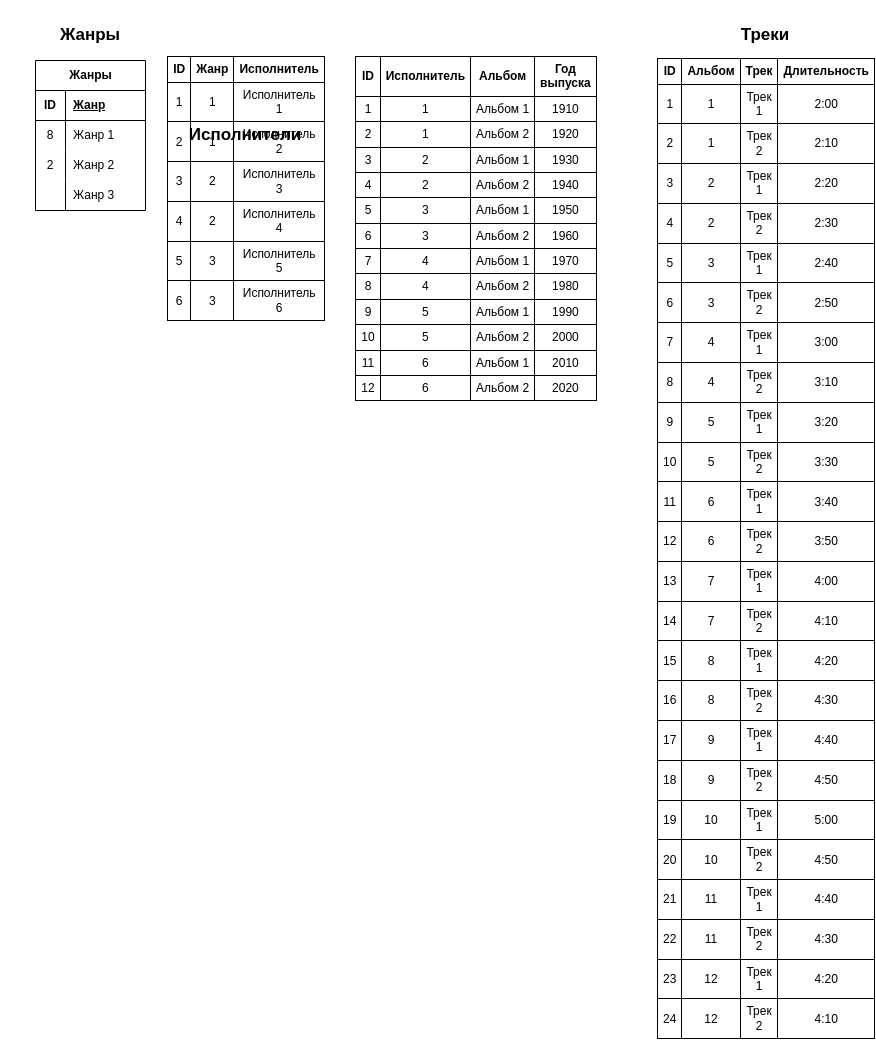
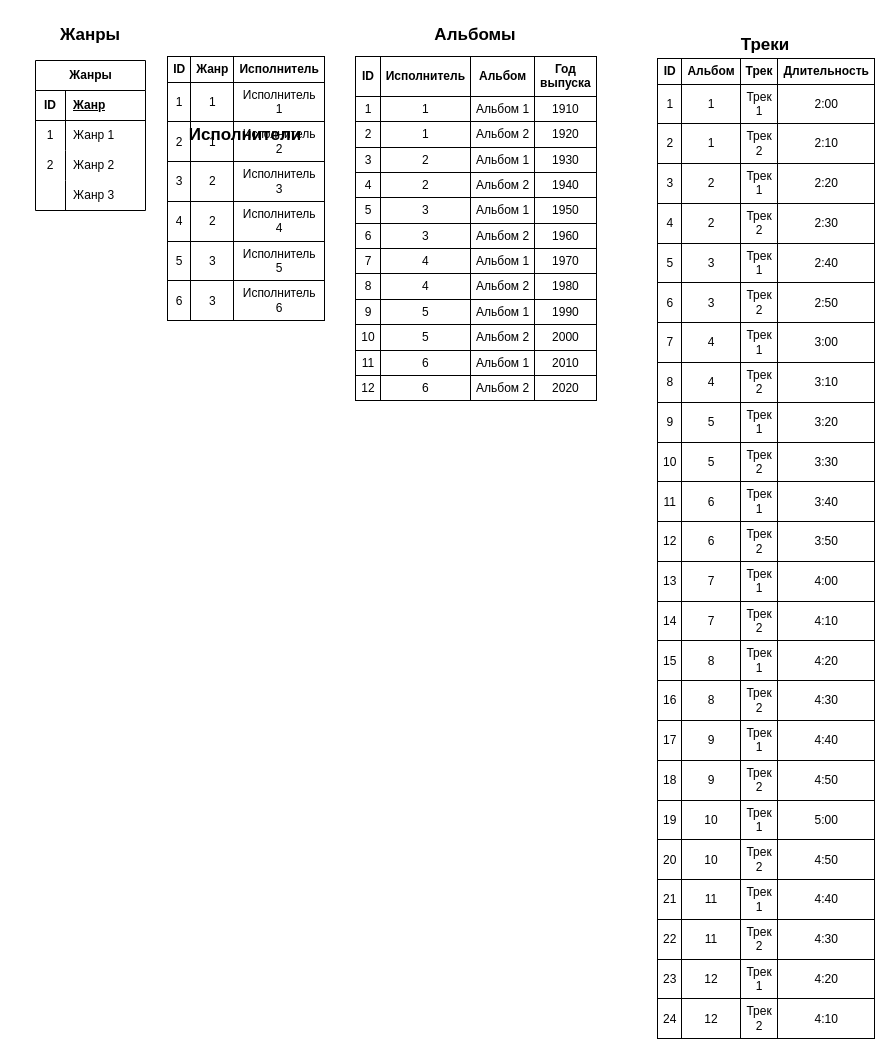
none -> (476, 36)
(766, 36) -> (766, 46)
(51, 136) -> (51, 136)
